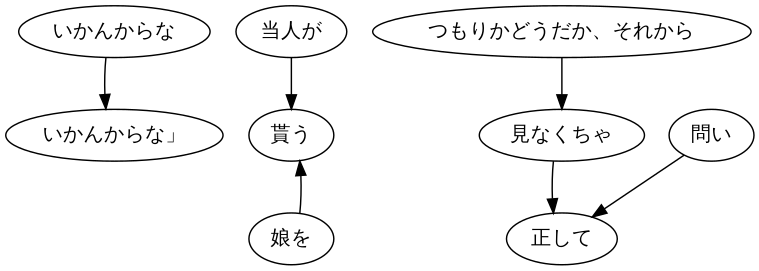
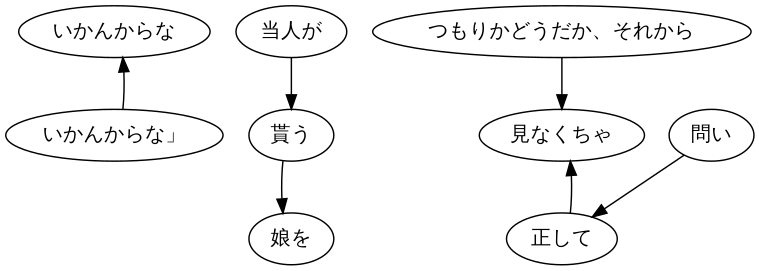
(105, 76) -> (124, 90)
(552, 180) -> (572, 195)
(301, 195) -> (282, 180)
